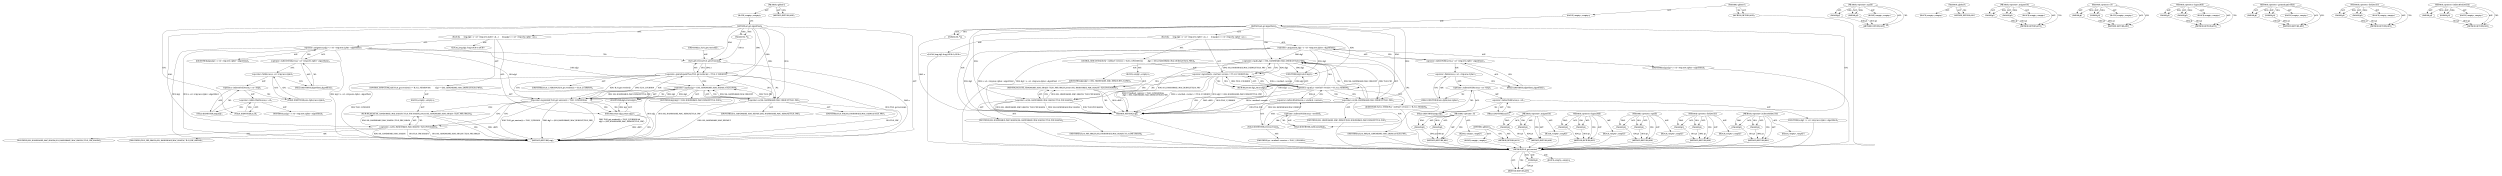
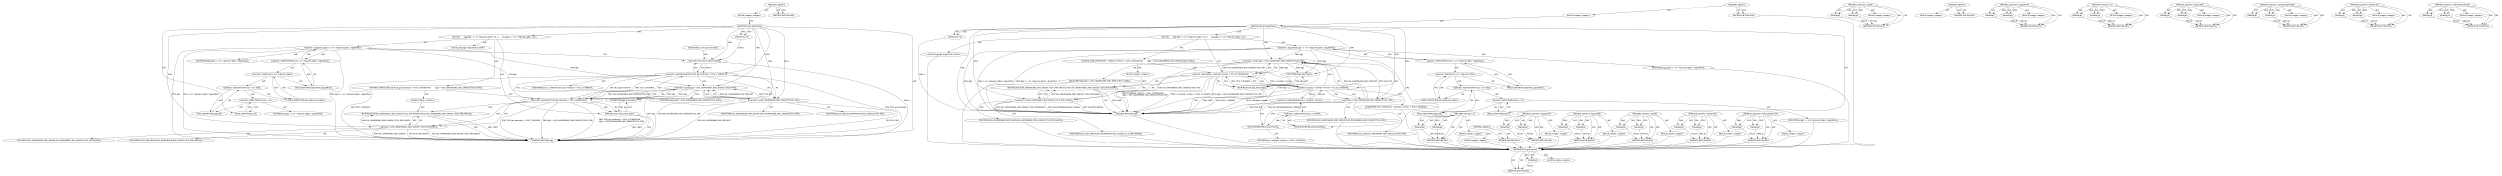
(1322, 94) -> (1322, 94)
none -> (1302, 106)
